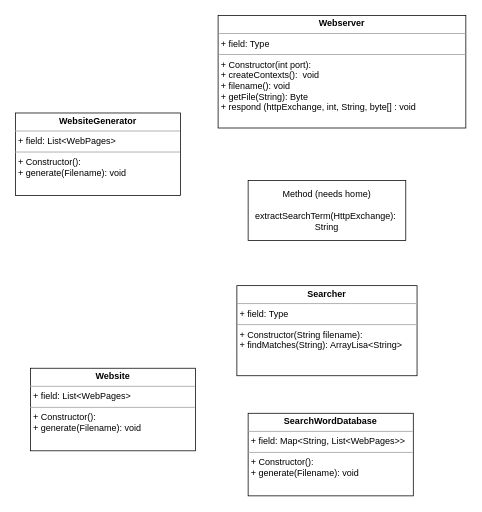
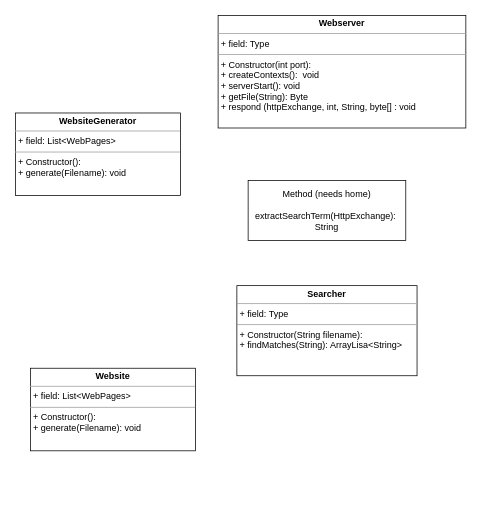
(330, 53) -> (330, 53)
(330, 454) -> none
